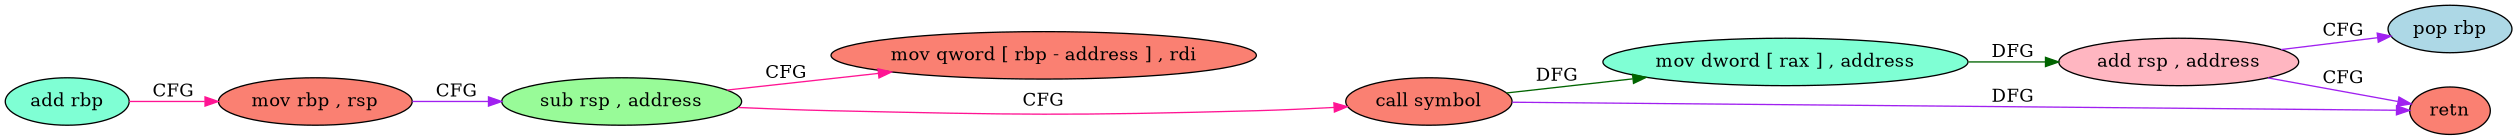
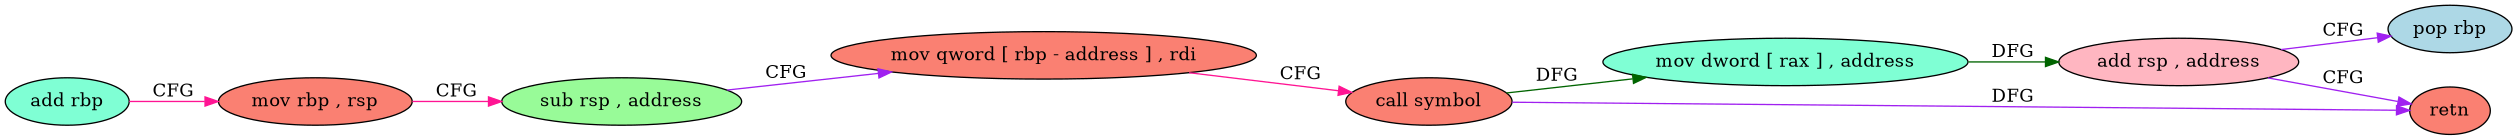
(803, 82) -> (803, 82)
(450, 101) -> (450, 101)
(1036, 114) -> (1264, 82)
